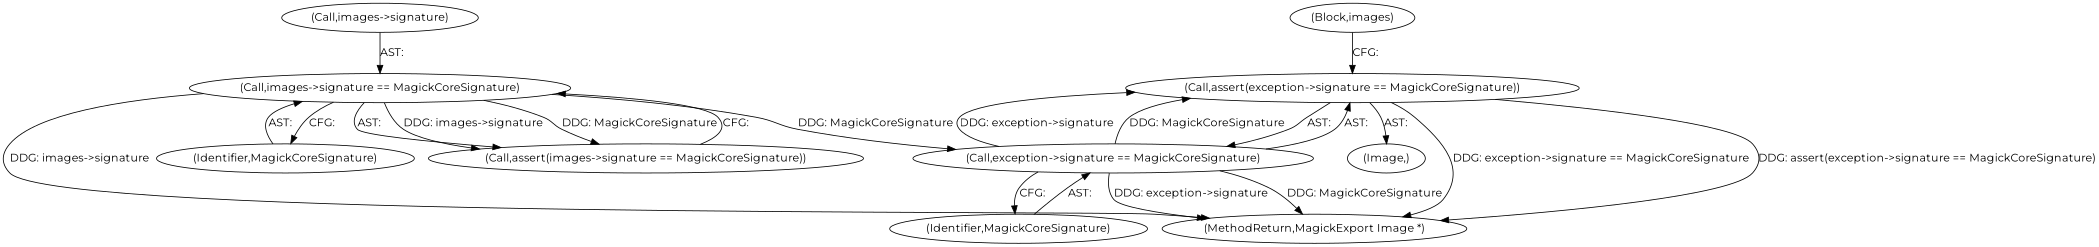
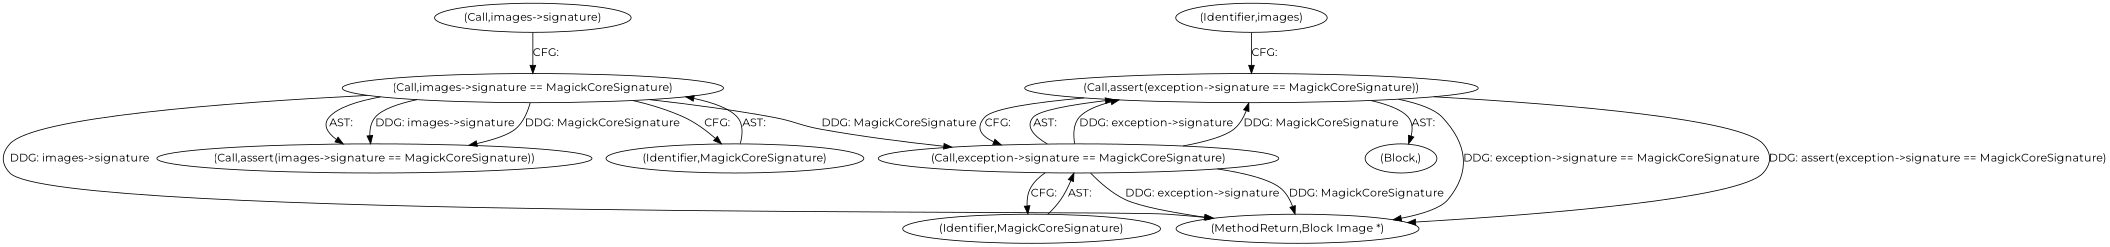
(1352, 18) -> (1251, 18)
(394, 53) -> (548, 53)
(663, 102) -> none
(1321, 123) -> (1000, 123)
(1386, 158) -> (1401, 158)
(1314, 229) -> (1298, 229)
